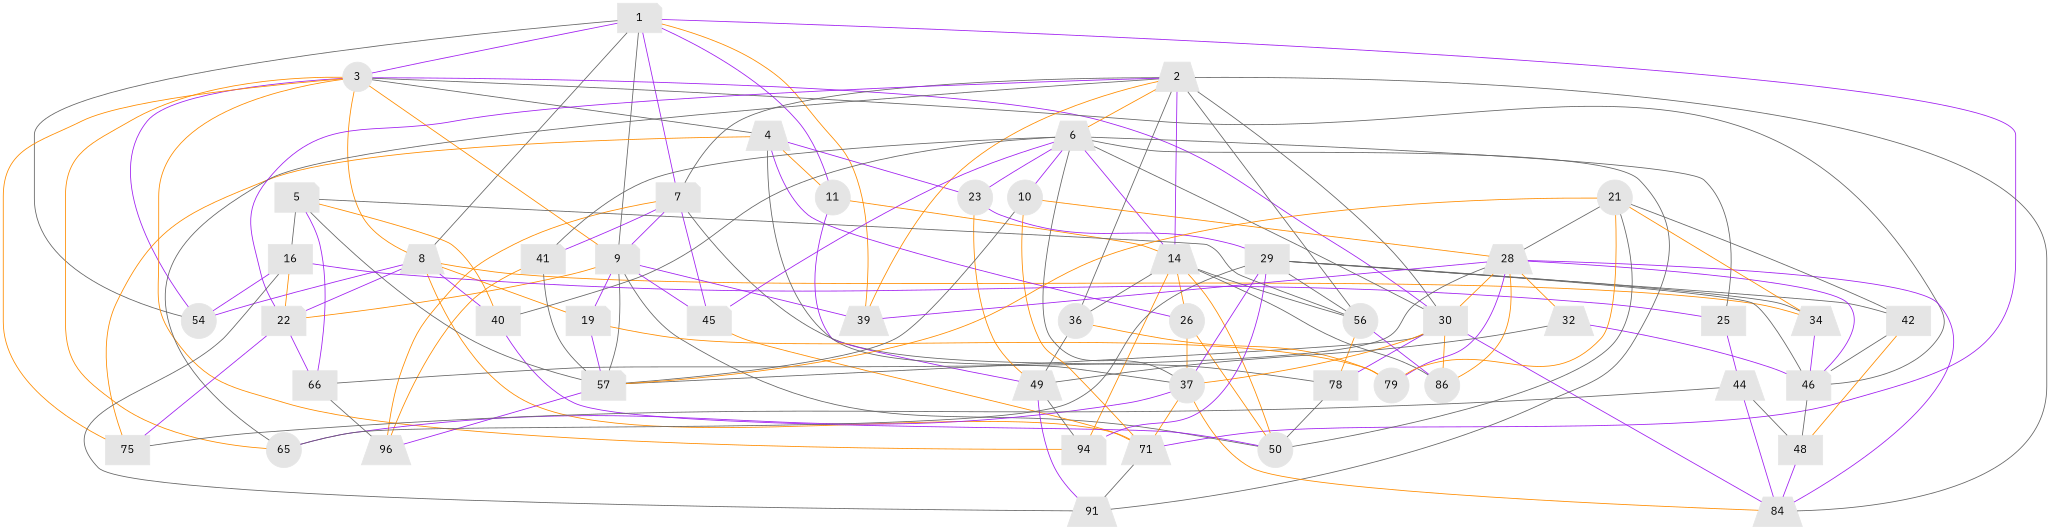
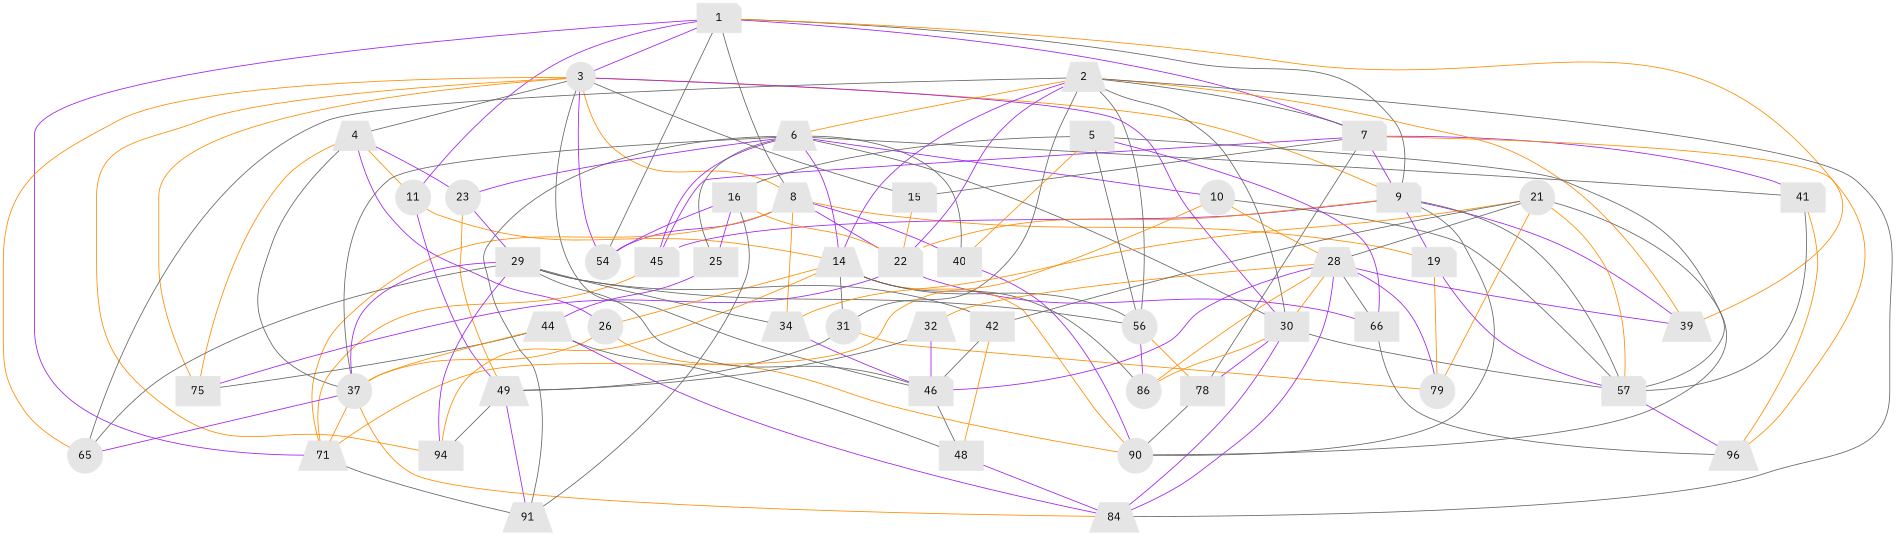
none -> (915, 198)
(1076, 321) -> (843, 327)
(1315, 364) -> (446, 354)
(1275, 450) -> (1136, 456)
